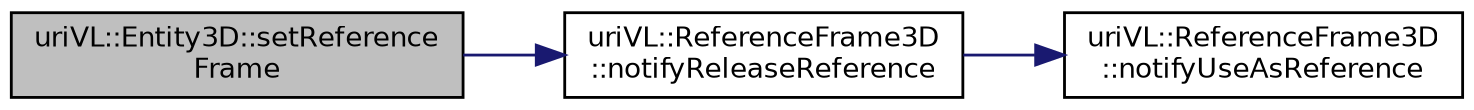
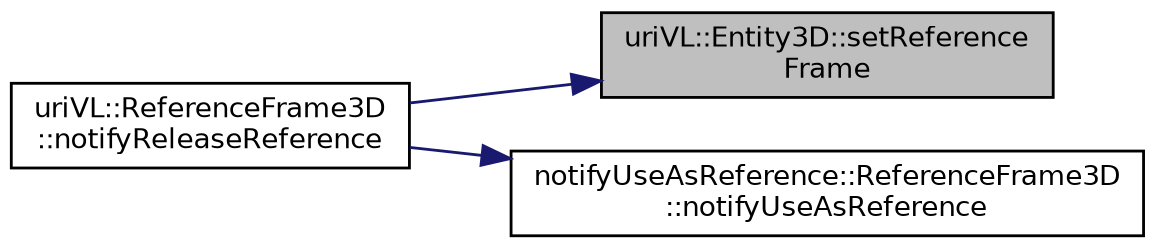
(499, 55) -> (491, 94)
(1264, 55) -> (827, 193)
